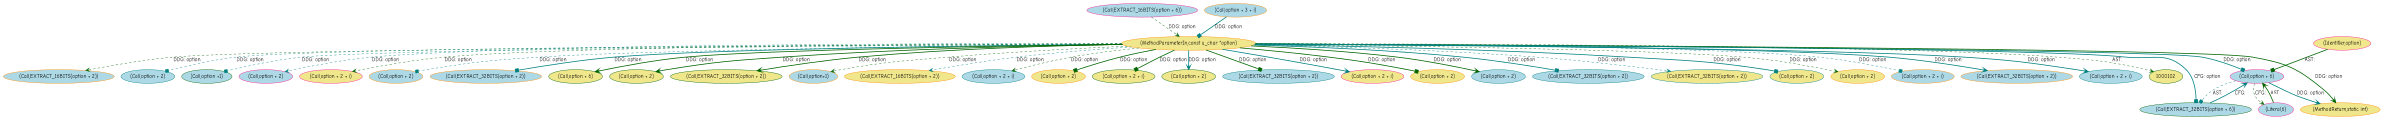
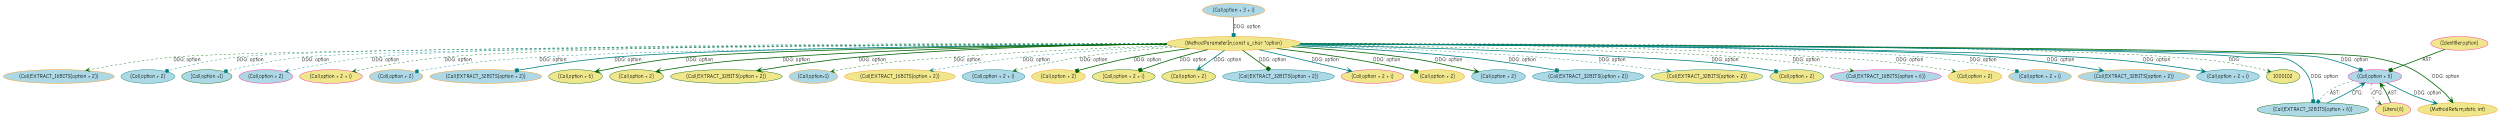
(1164, 26) -> (1575, 50)
(2118, 60) -> (2235, 60)
(2207, 76) -> (2325, 76)
(2276, 110) -> (2393, 110)
